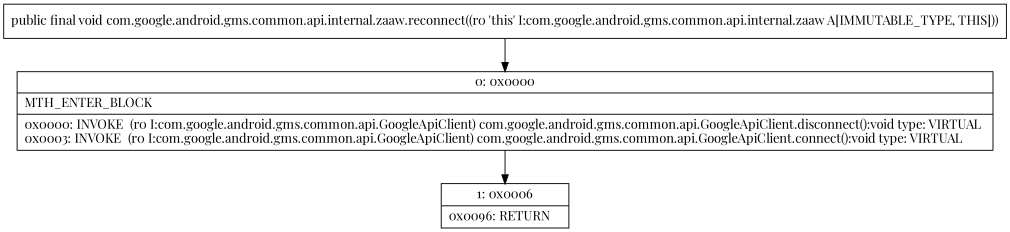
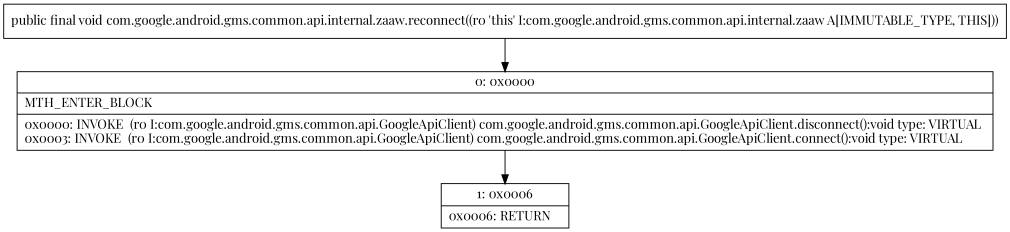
(505, 216) -> (505, 216)
